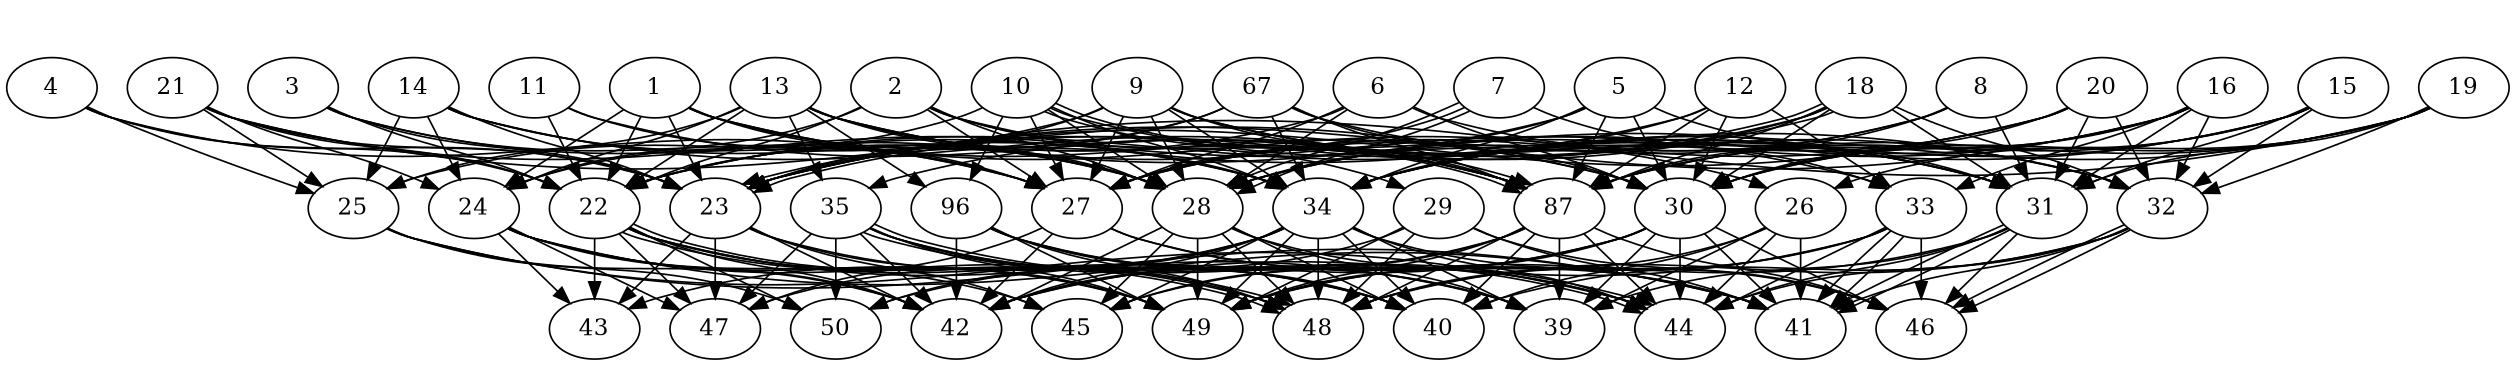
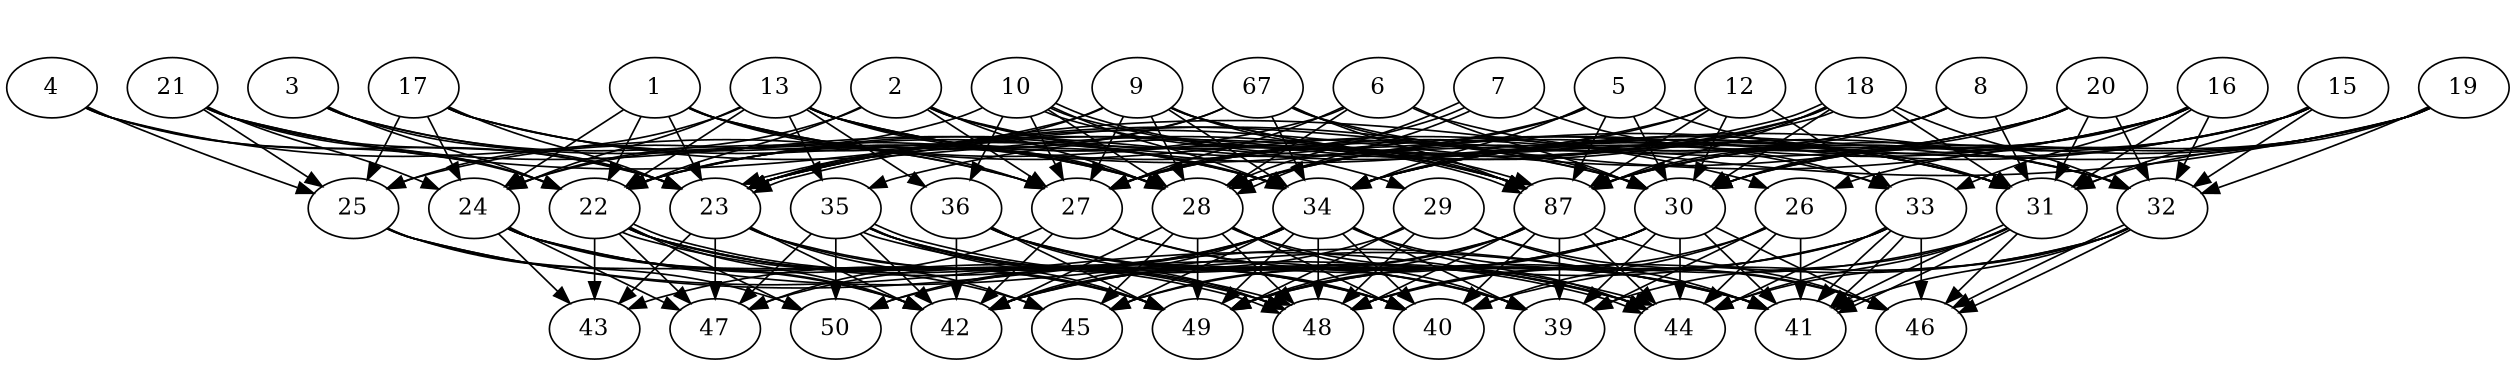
(414, 88) -> (414, 88)
(534, 88) -> none
(956, 208) -> (956, 208)
